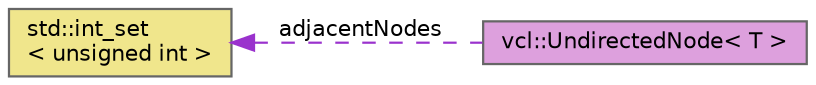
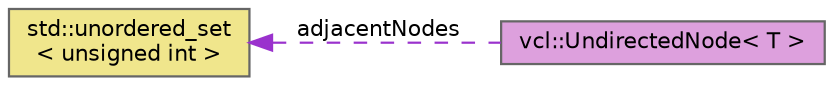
(120, 43) -> (129, 43)
